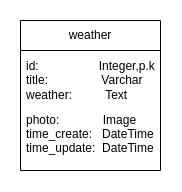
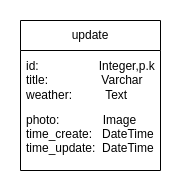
(91, 36) -> (91, 36)
